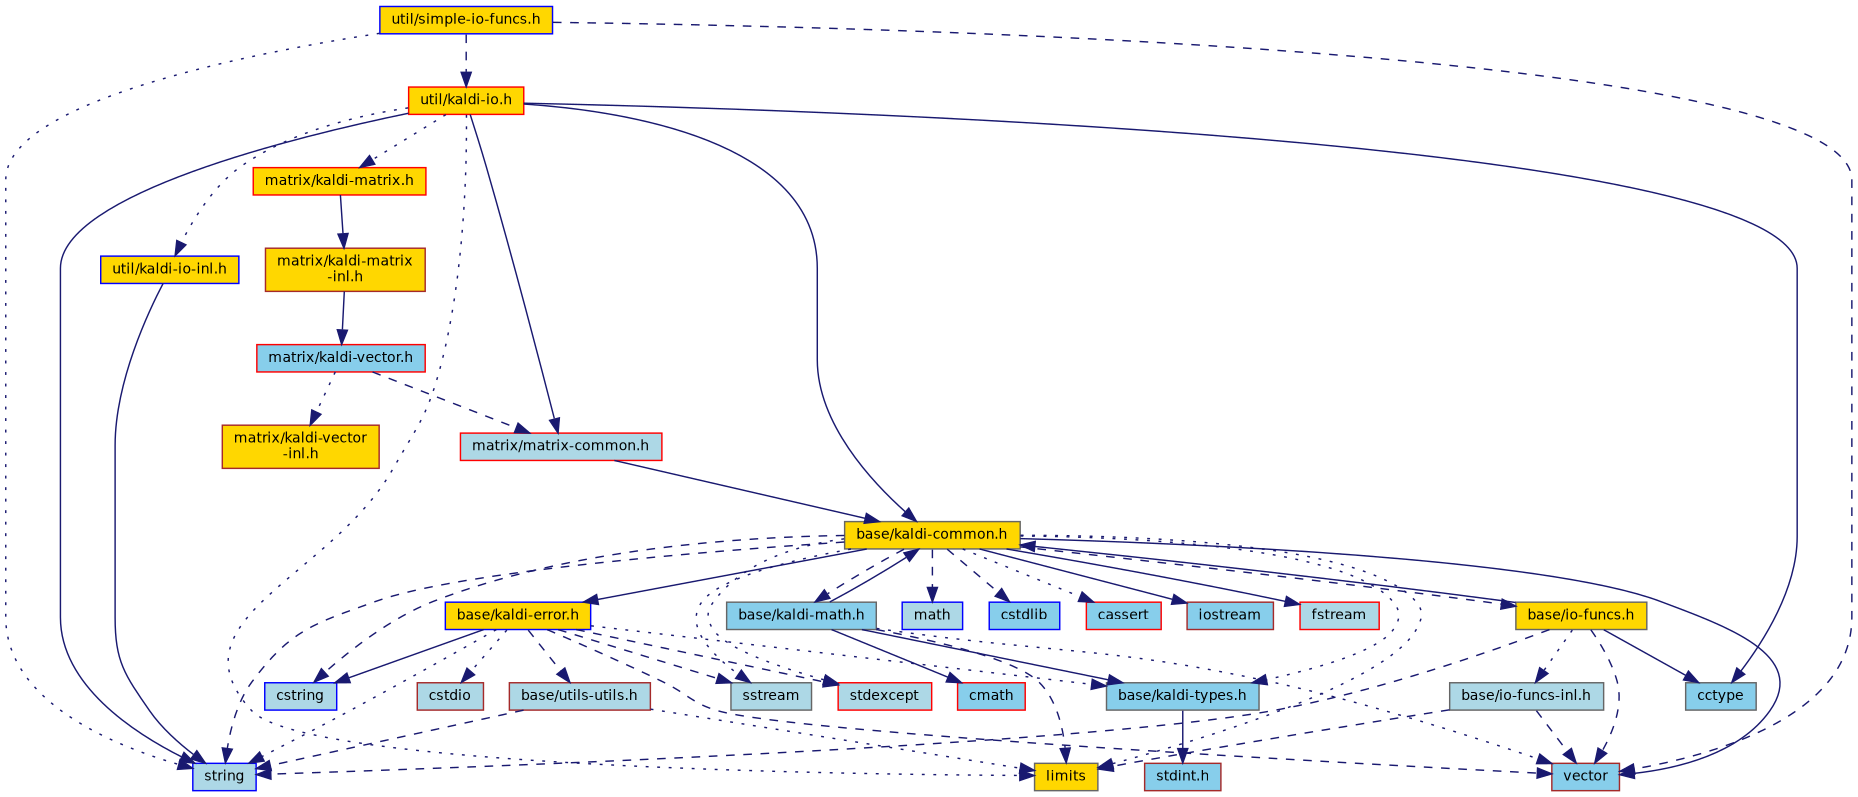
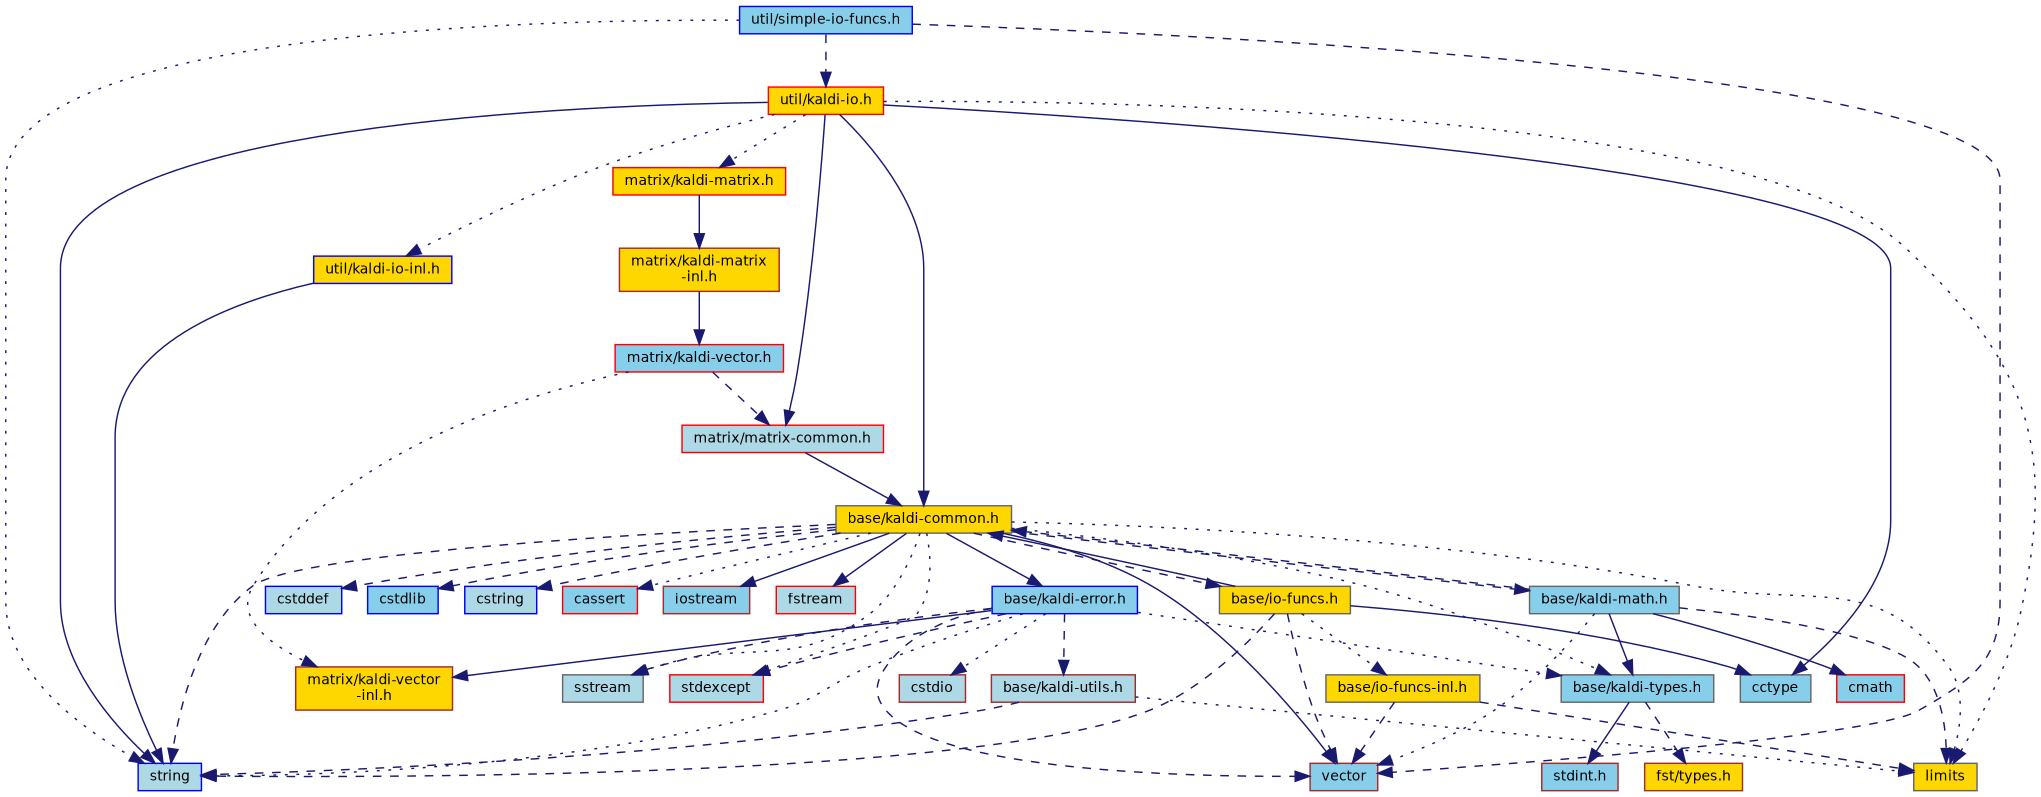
(466, 20) -> (826, 20)
(868, 580) -> (1278, 560)
(518, 616) -> (1065, 600)
(932, 616) -> (304, 600)
(416, 654) -> (690, 648)
(580, 696) -> (1063, 689)
(1527, 696) -> (1403, 689)
none -> (1694, 777)
